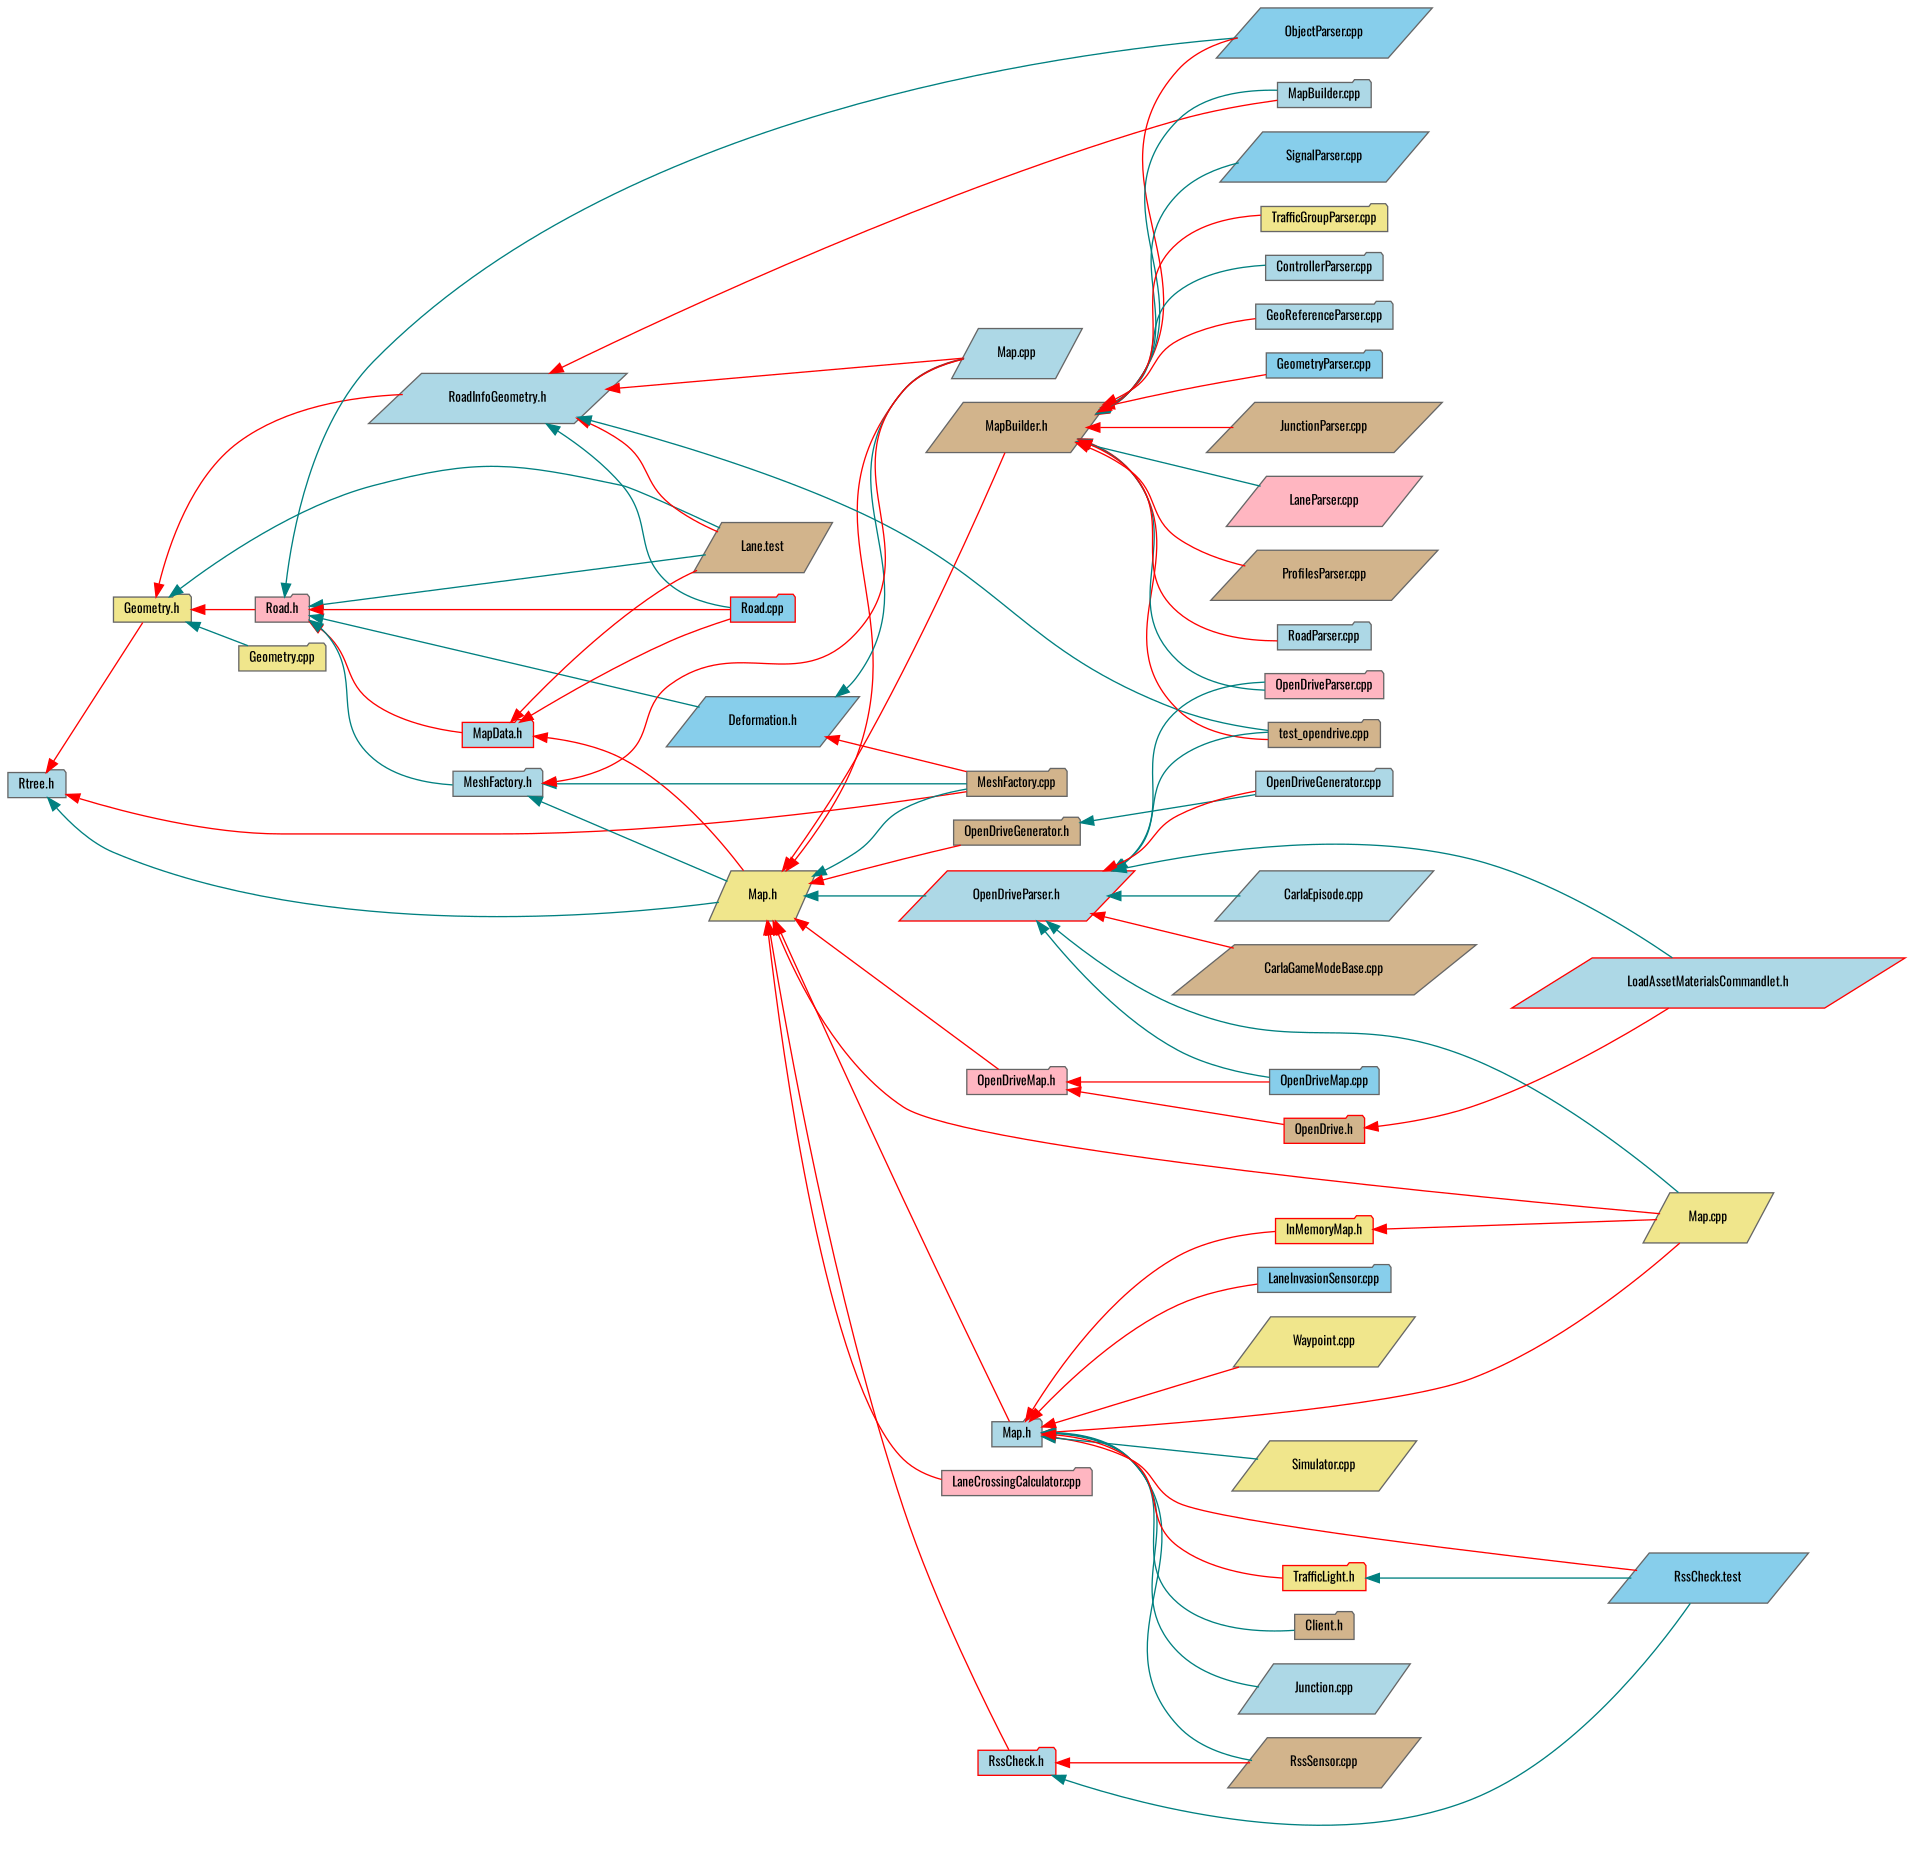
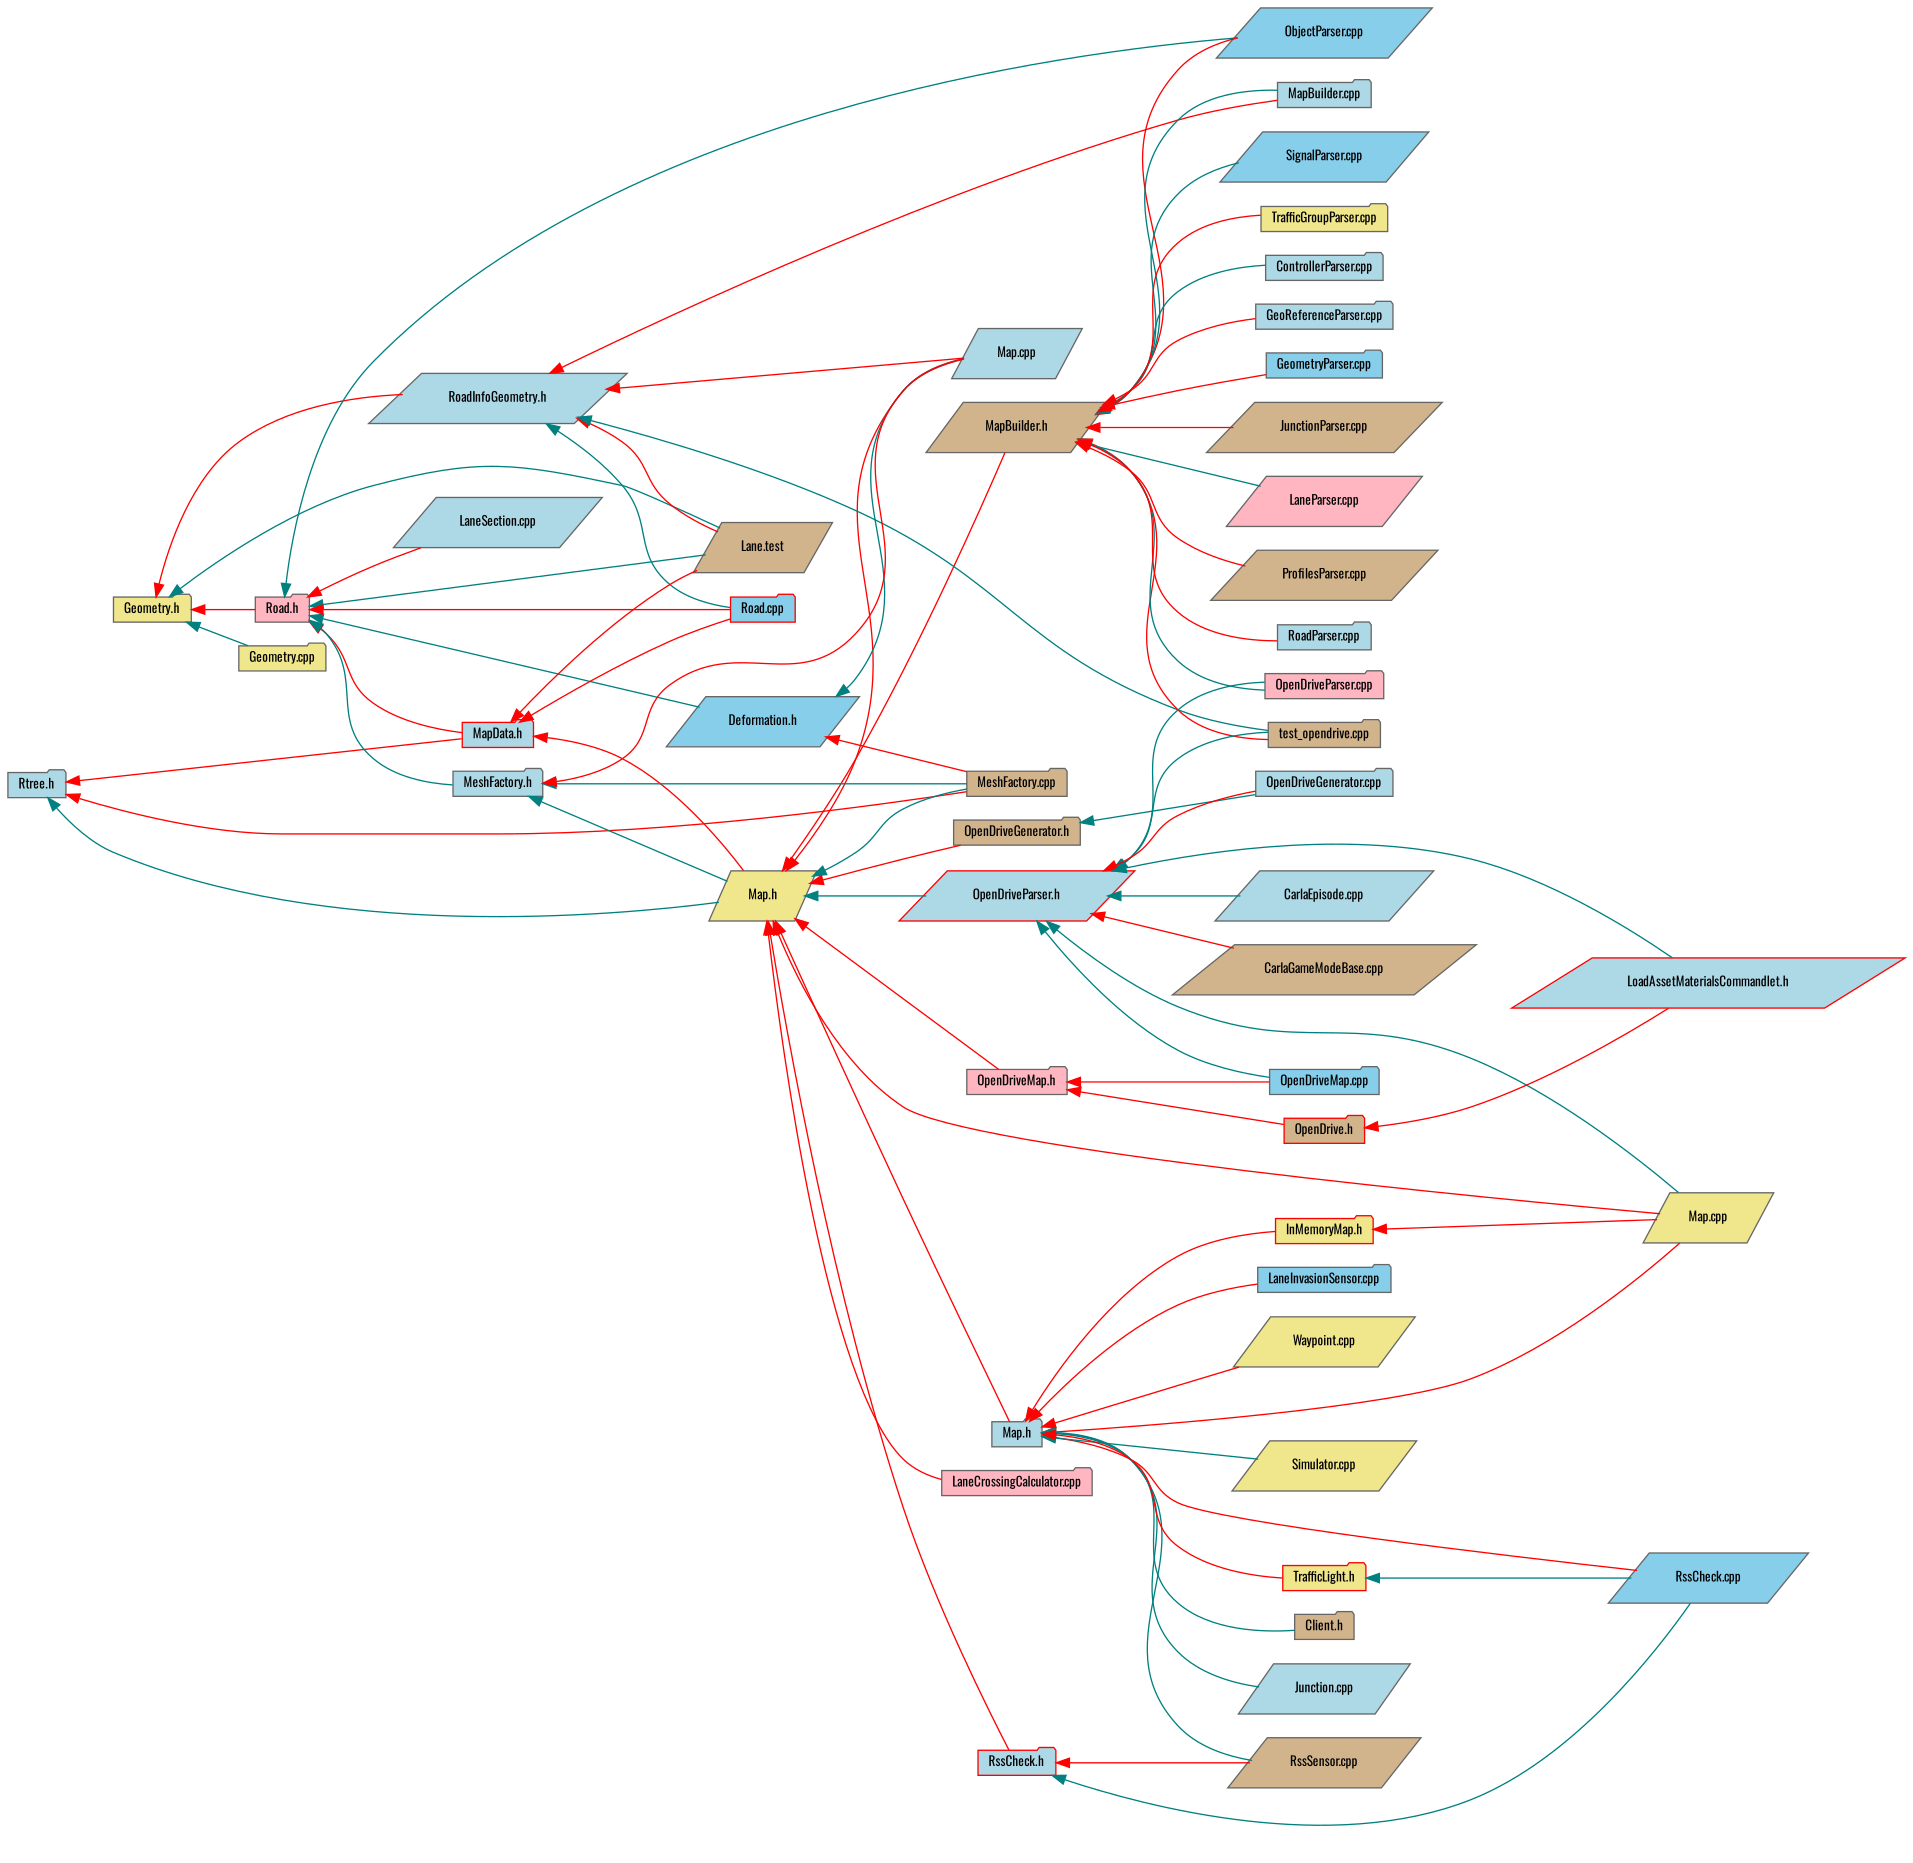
none -> (498, 522)
(98, 692) -> (271, 760)
(1708, 1578) -> (1708, 1578)
